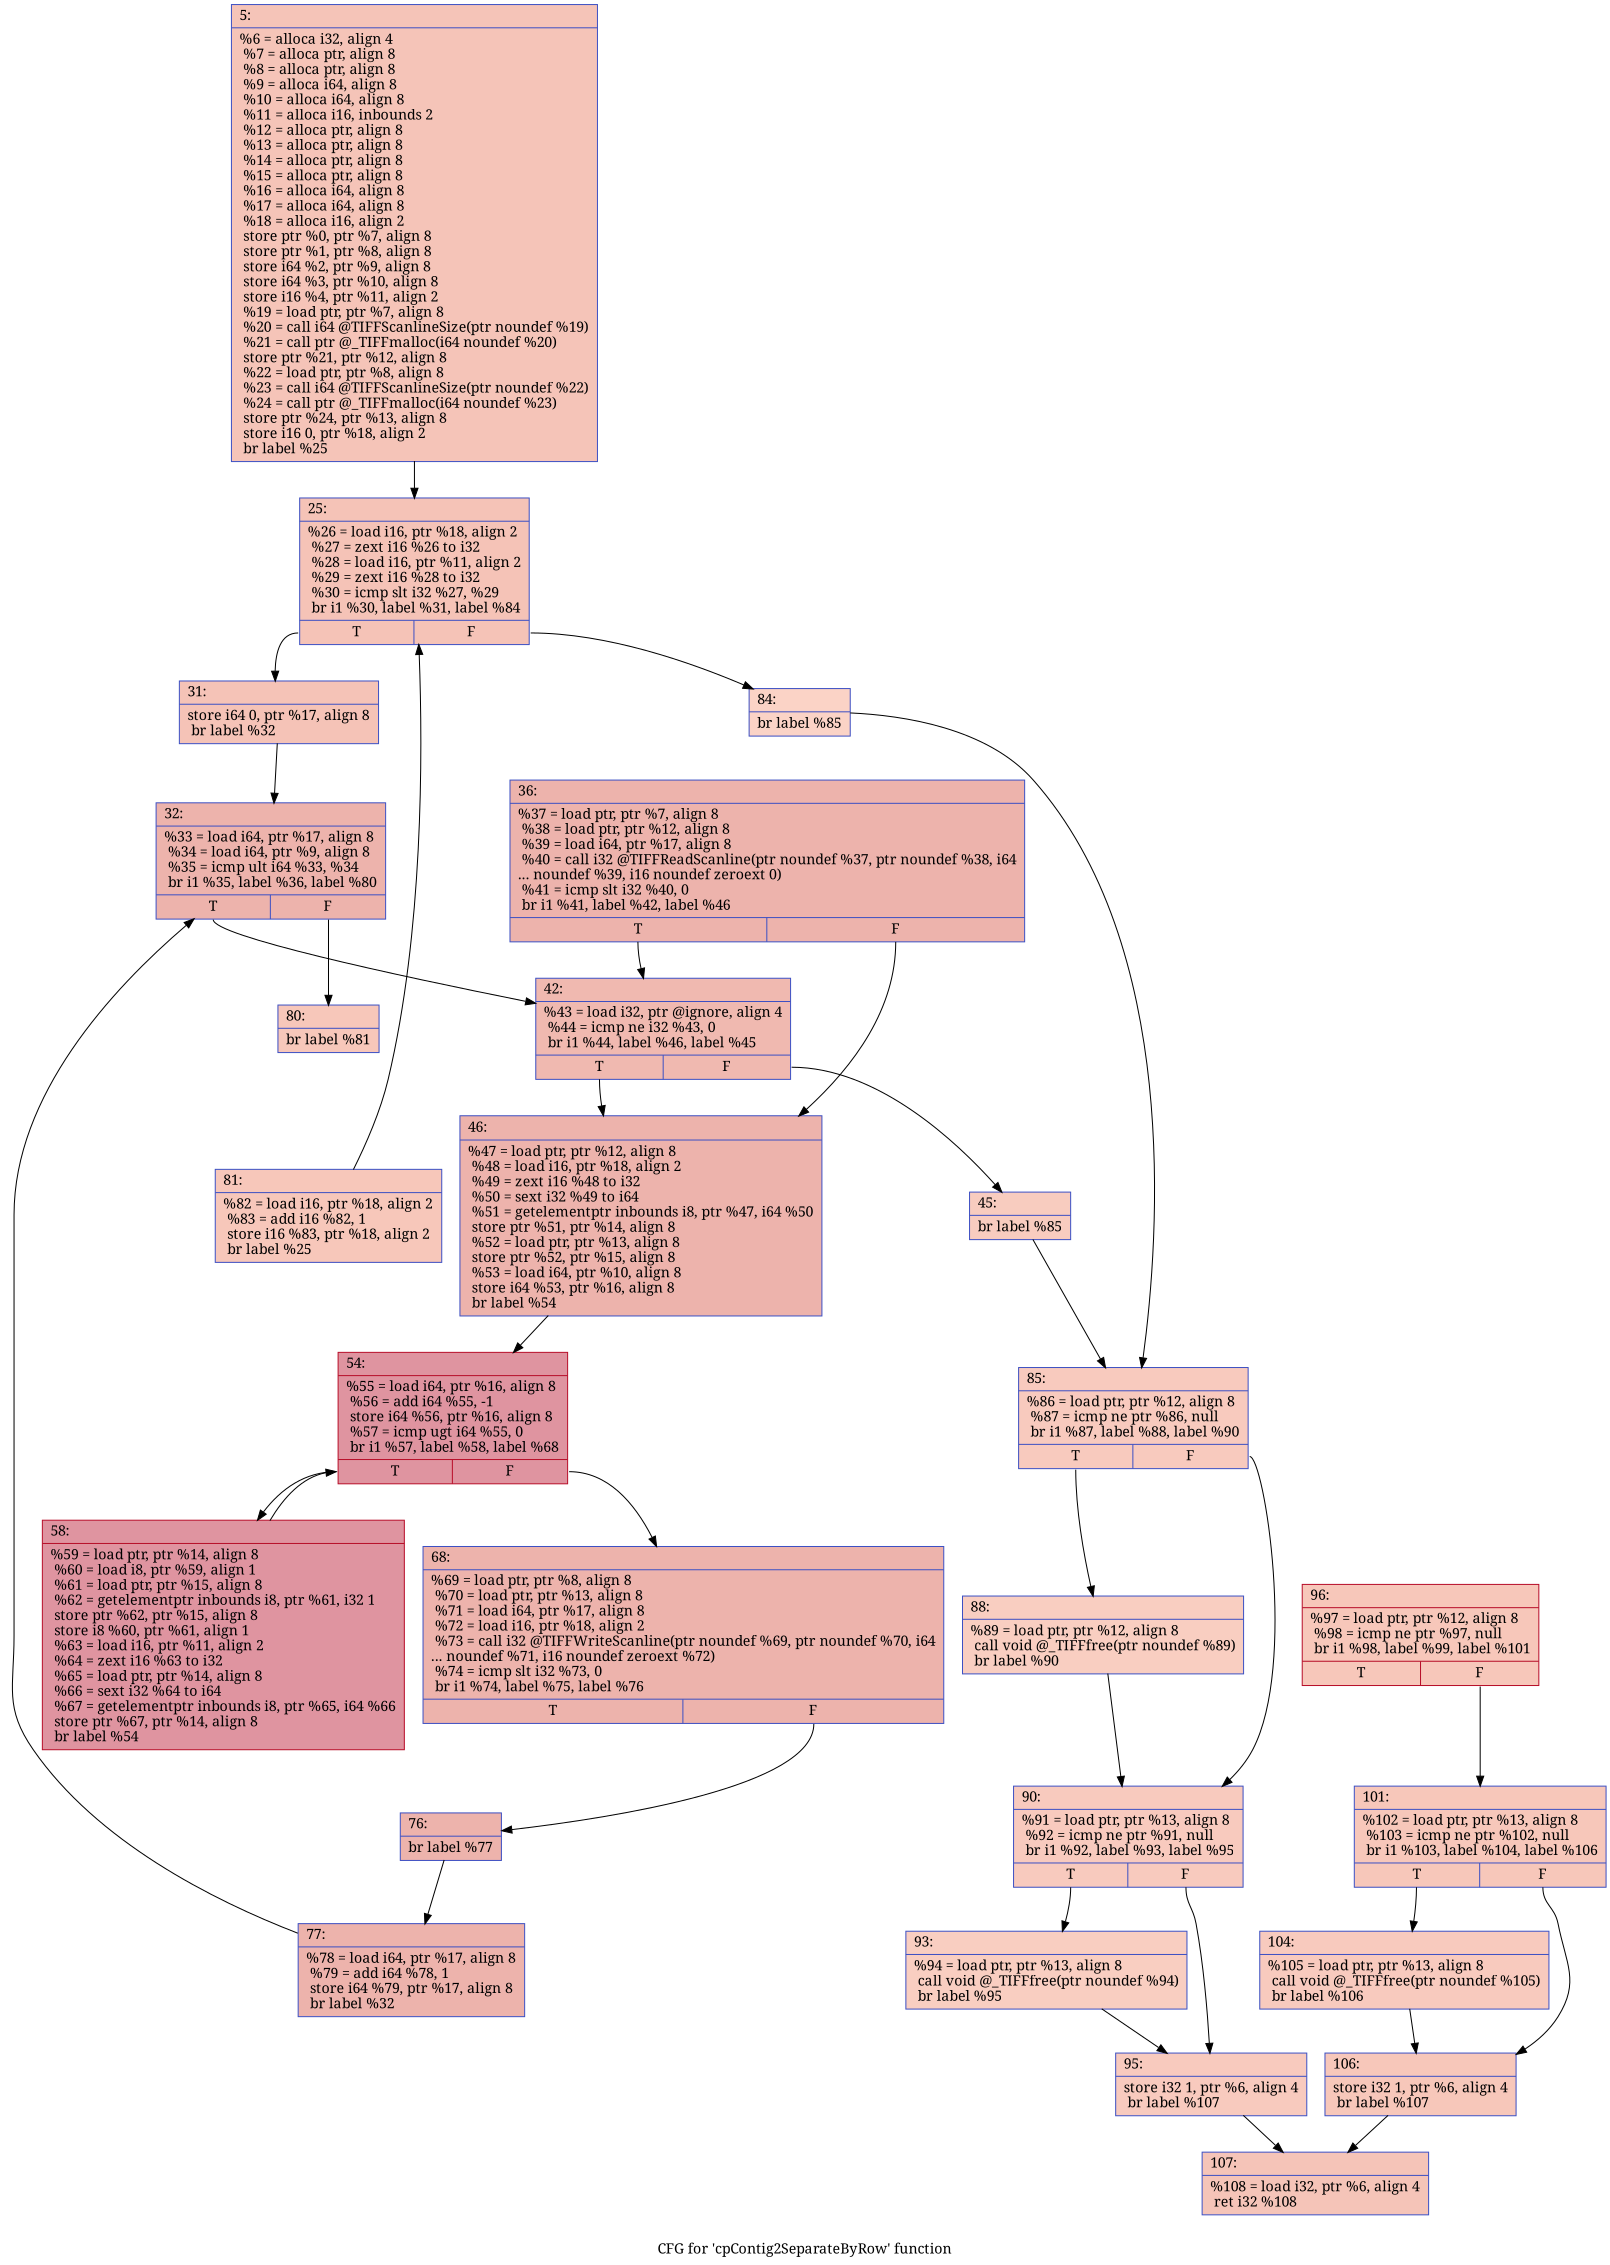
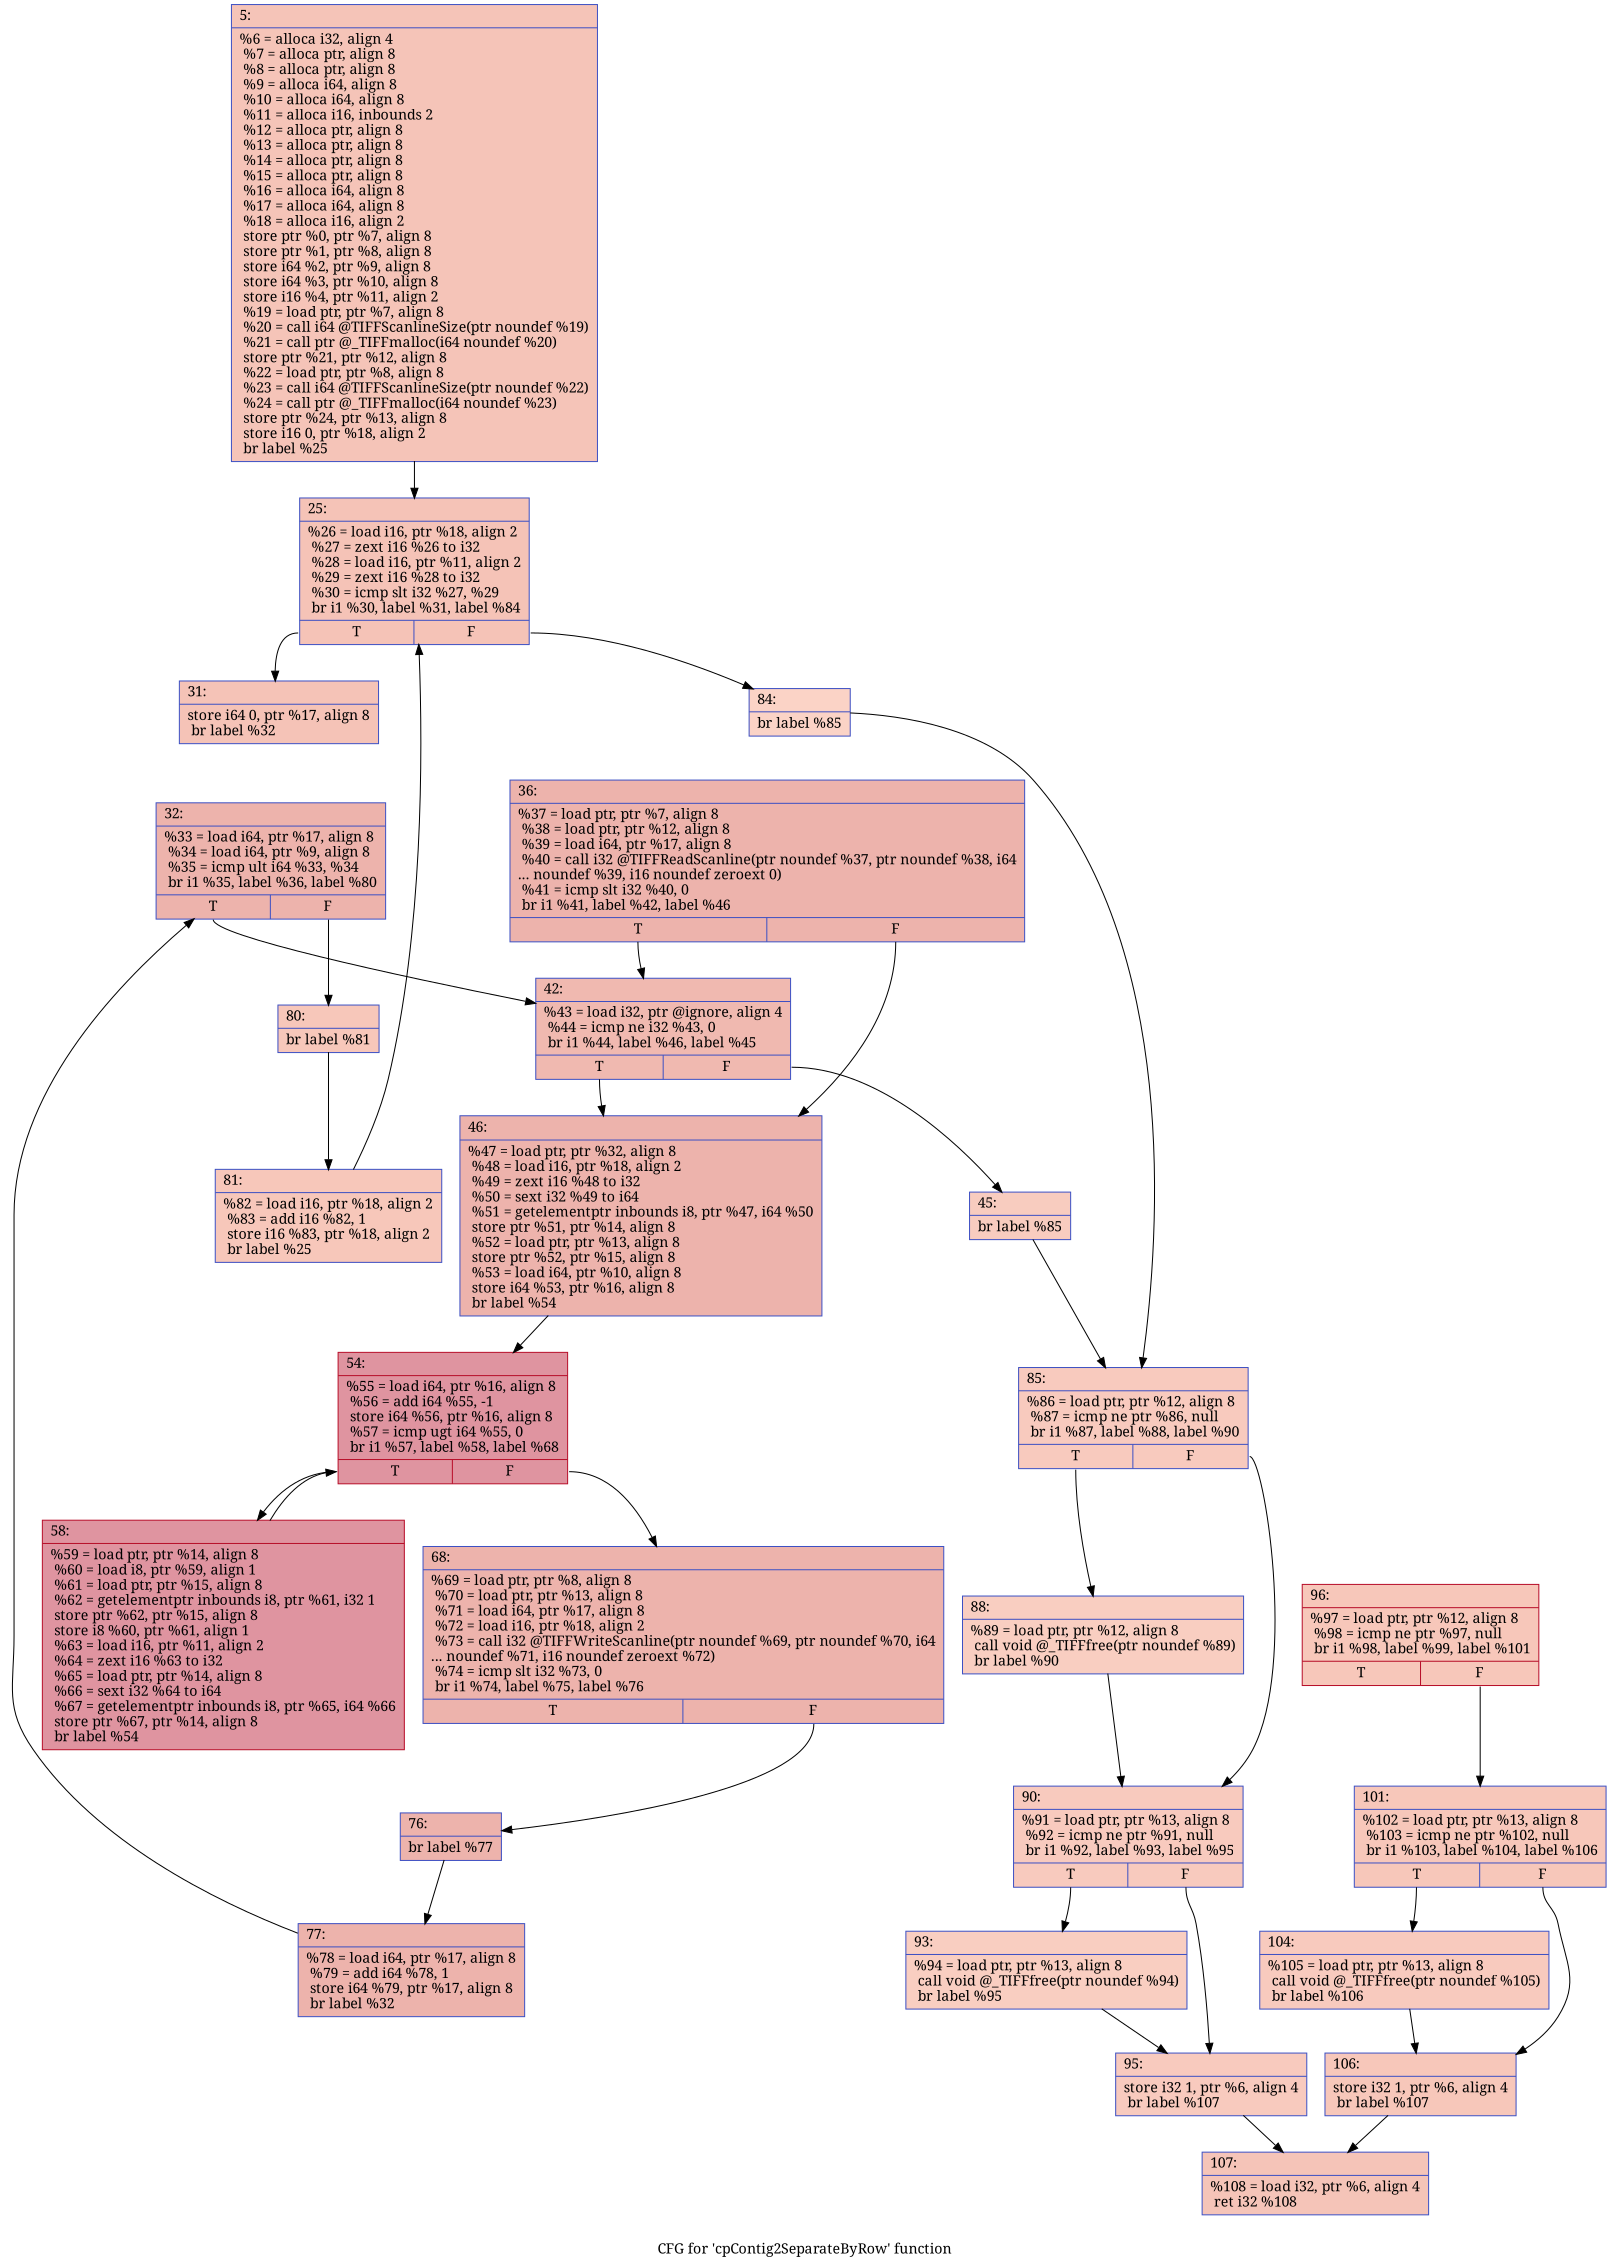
(276, 768) -> none
none -> (328, 1106)
(572, 1152) -> (572, 1152)
